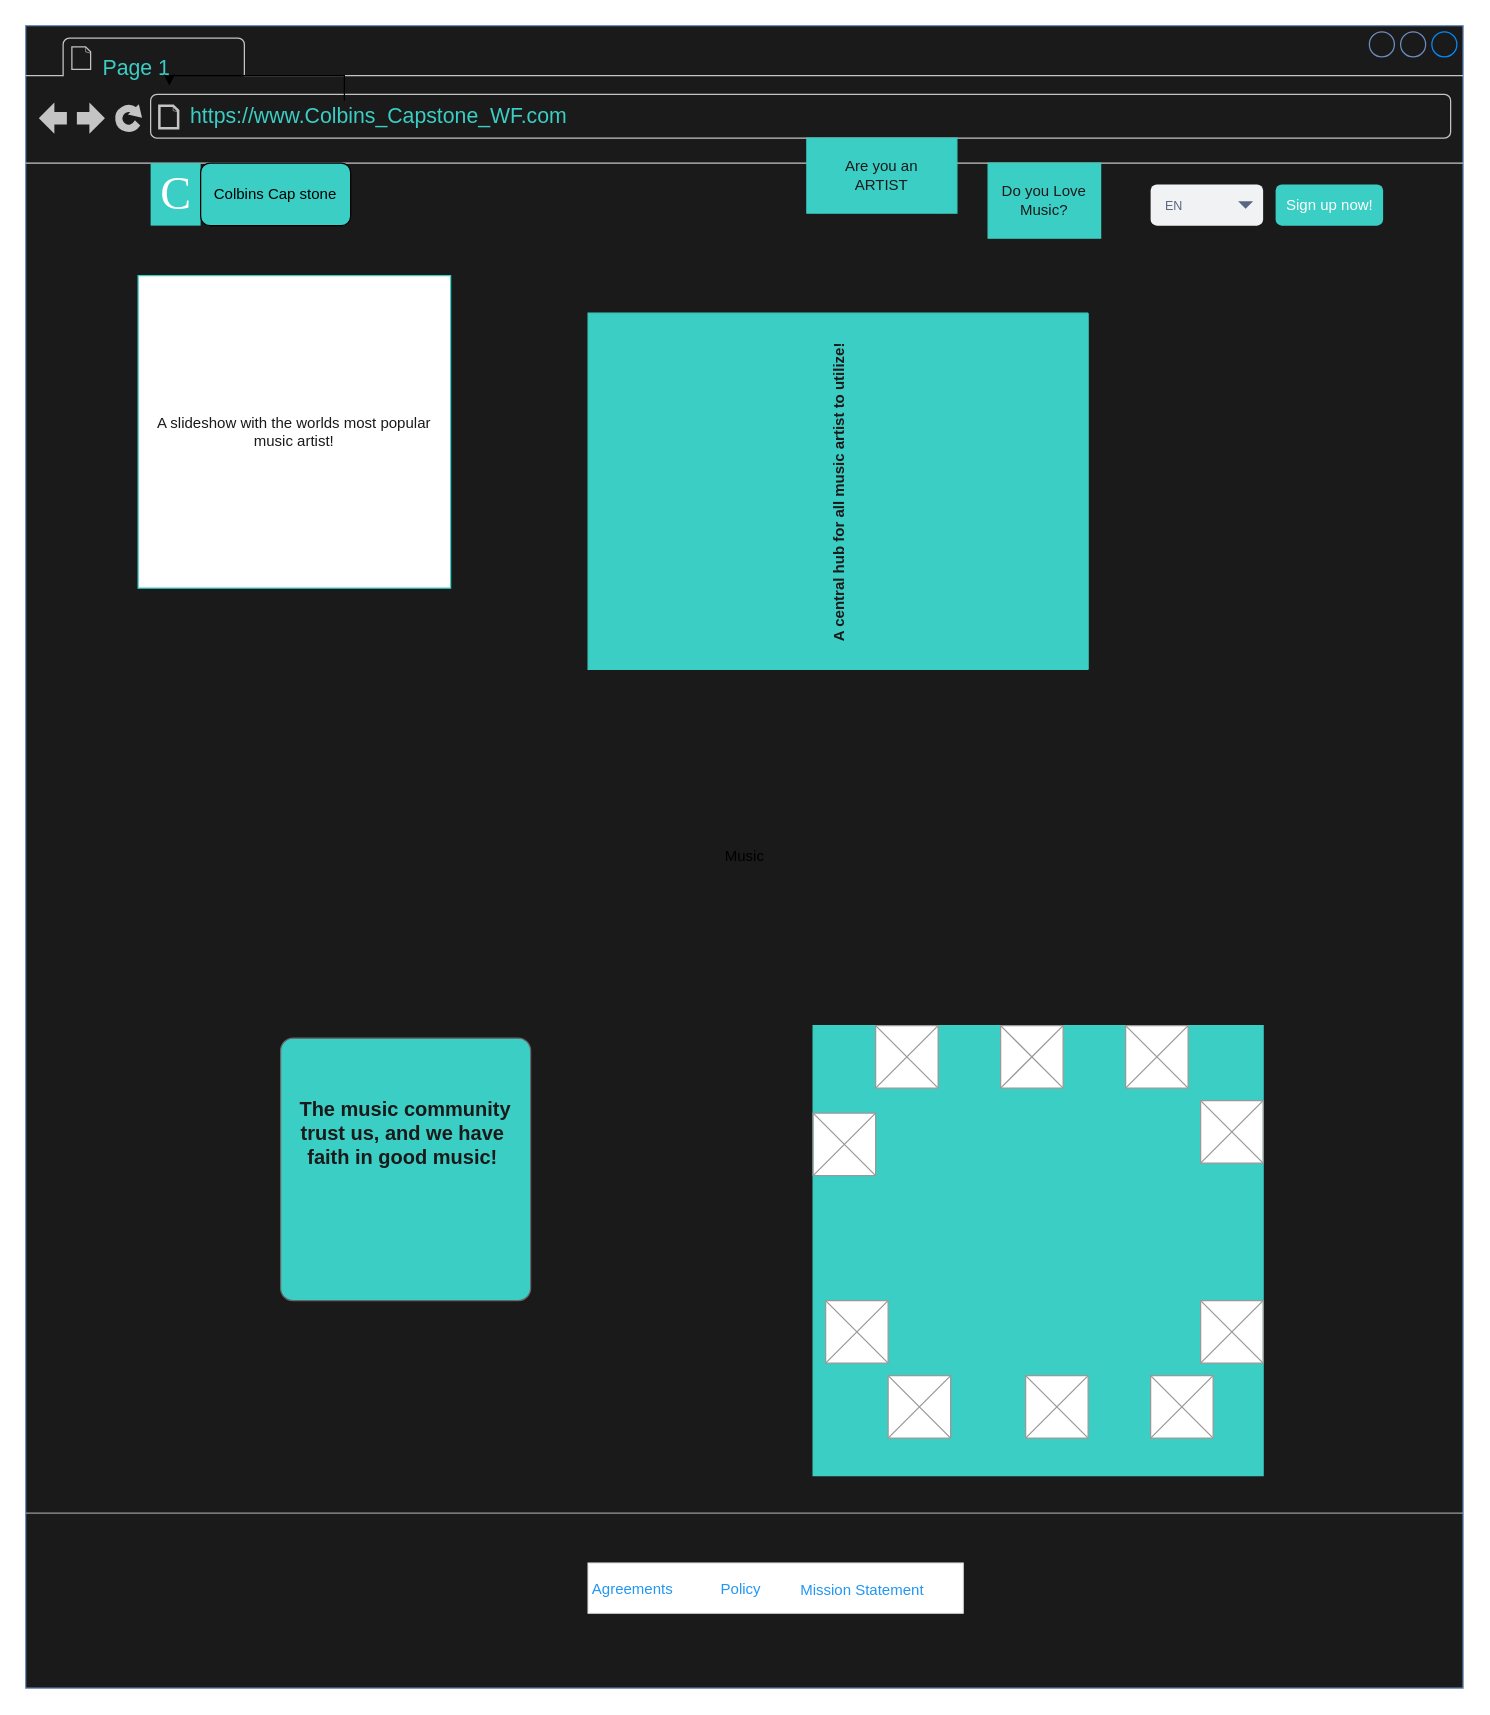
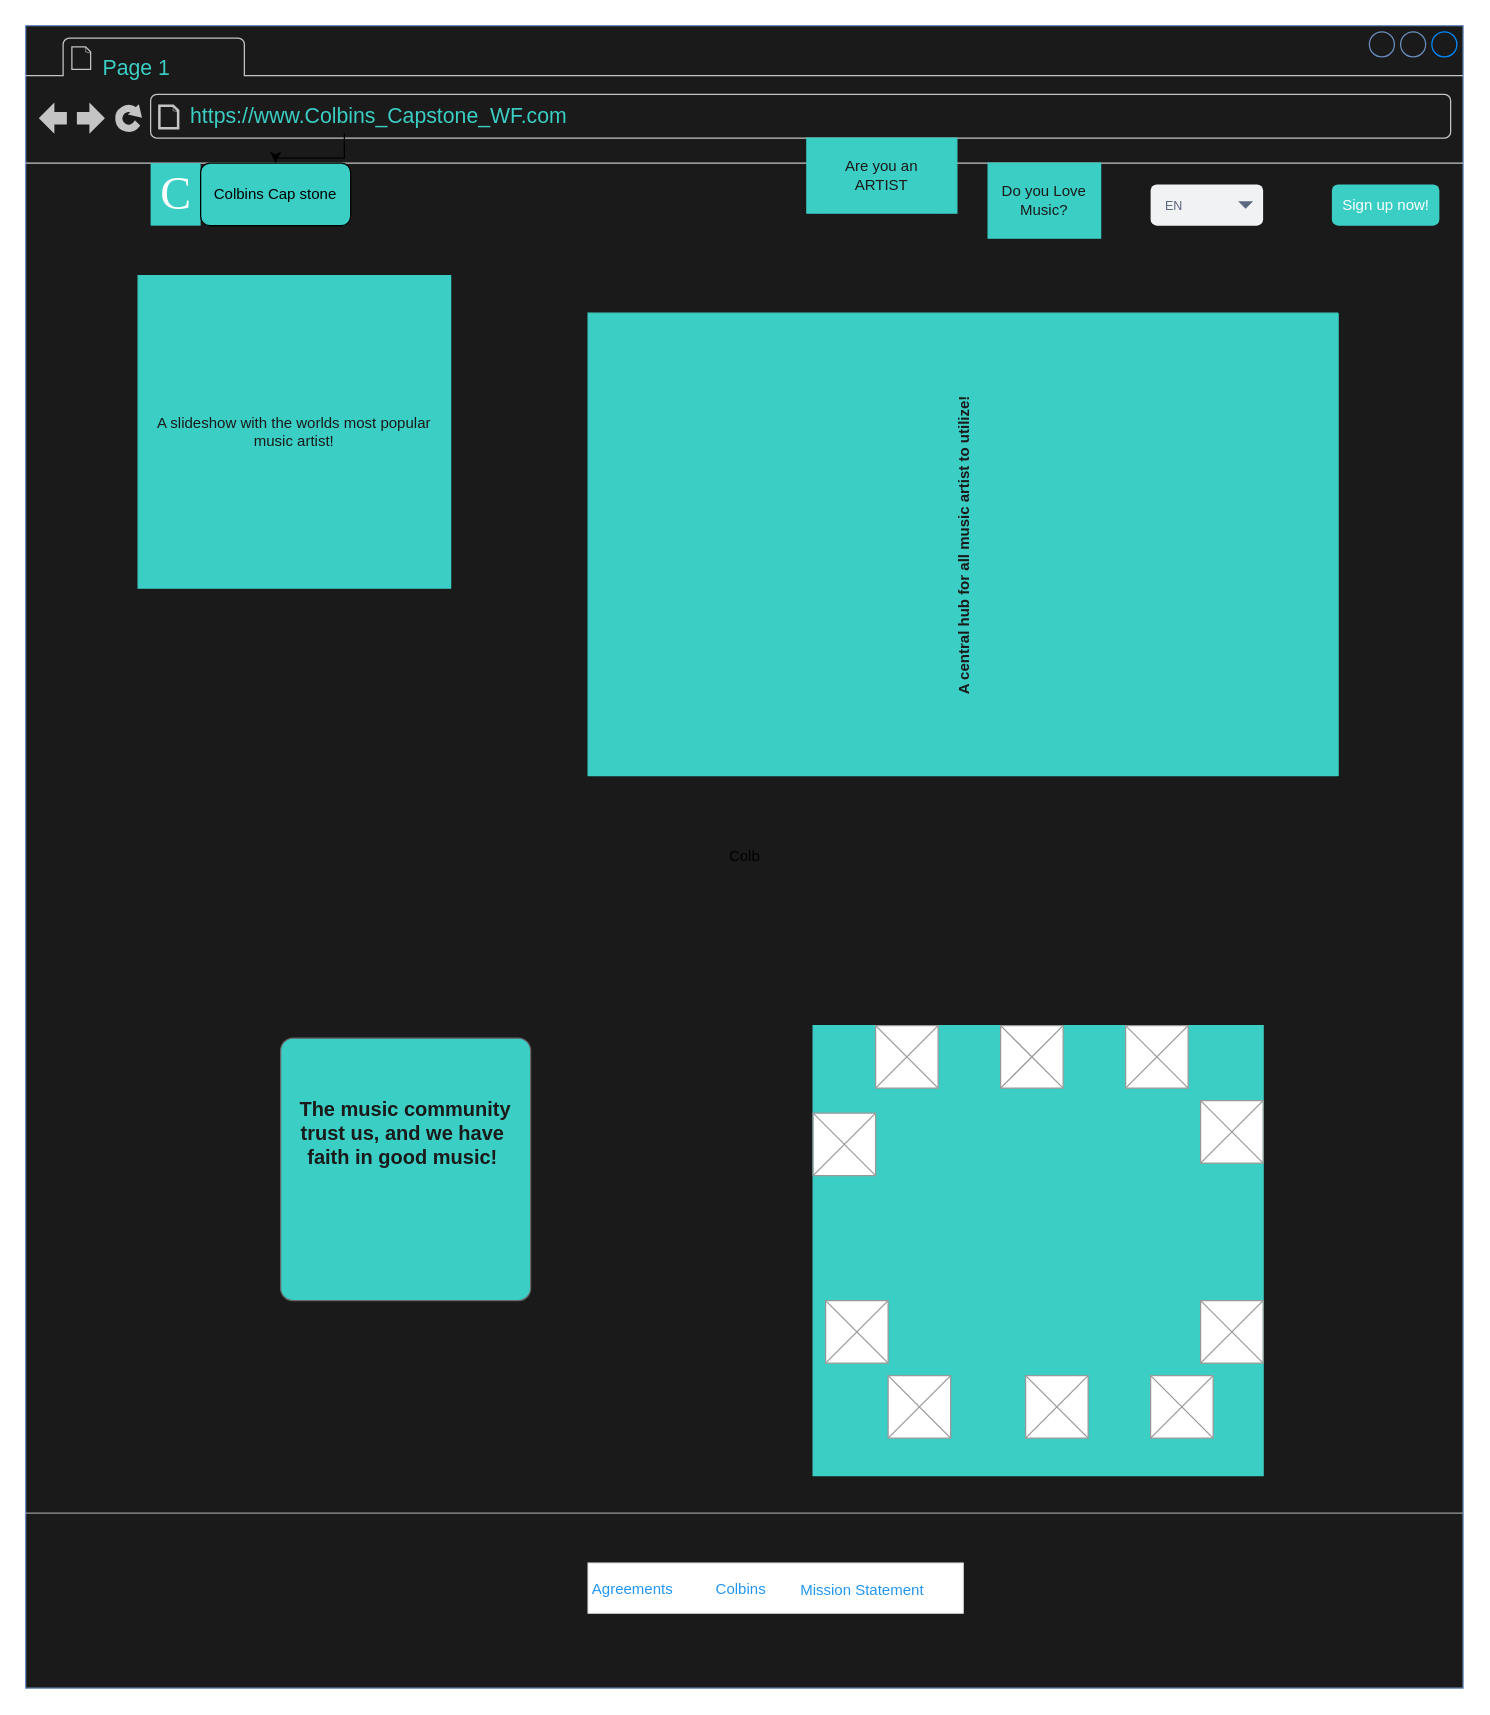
(344, 94) -> (344, 137)
(1329, 205) -> (1386, 205)
(294, 432) -> (294, 432)
(838, 491) -> (963, 544)
(745, 857) -> (745, 857)
(741, 1589) -> (741, 1589)
